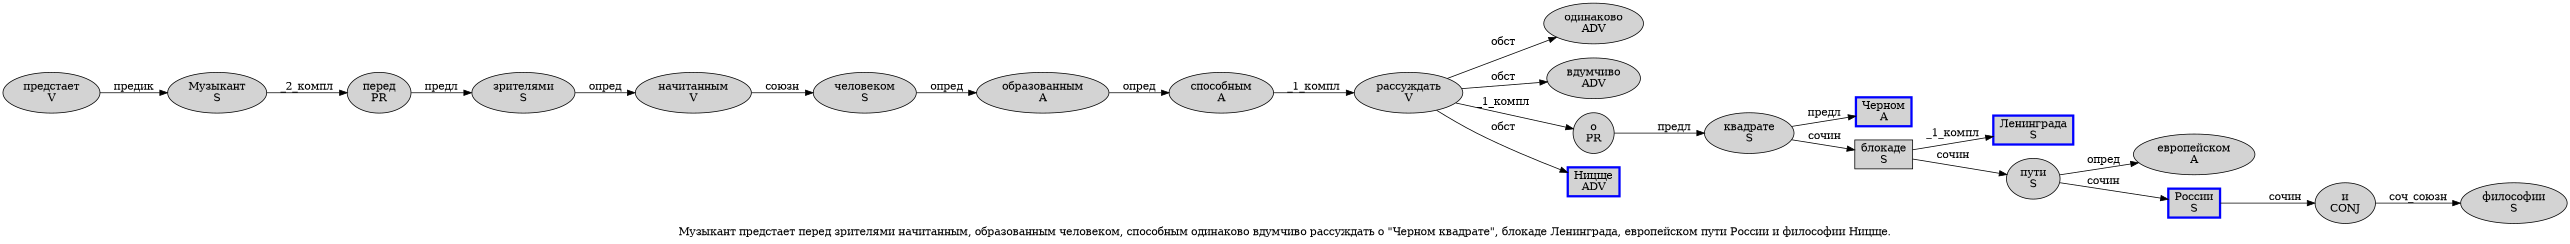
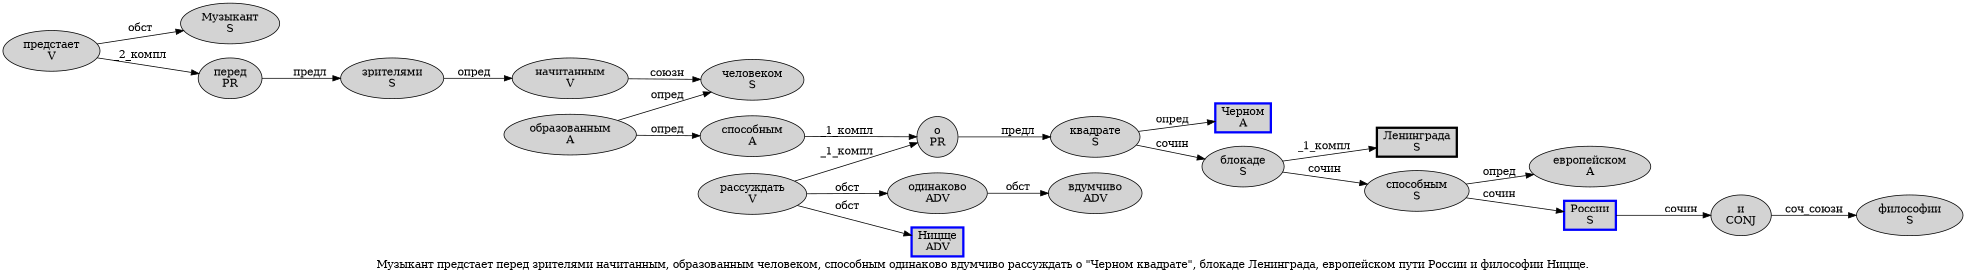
(1501, 86) -> (1014, 193)
(134, 87) -> (140, 28)
(303, 93) -> (144, 65)
(943, 93) -> (661, 107)
(1310, 93) -> (857, 137)
(1824, 113) -> (1172, 120)
(2033, 130) -> (1417, 142)
(1884, 154) -> (1243, 167)
(2033, 179) -> (1417, 191)
